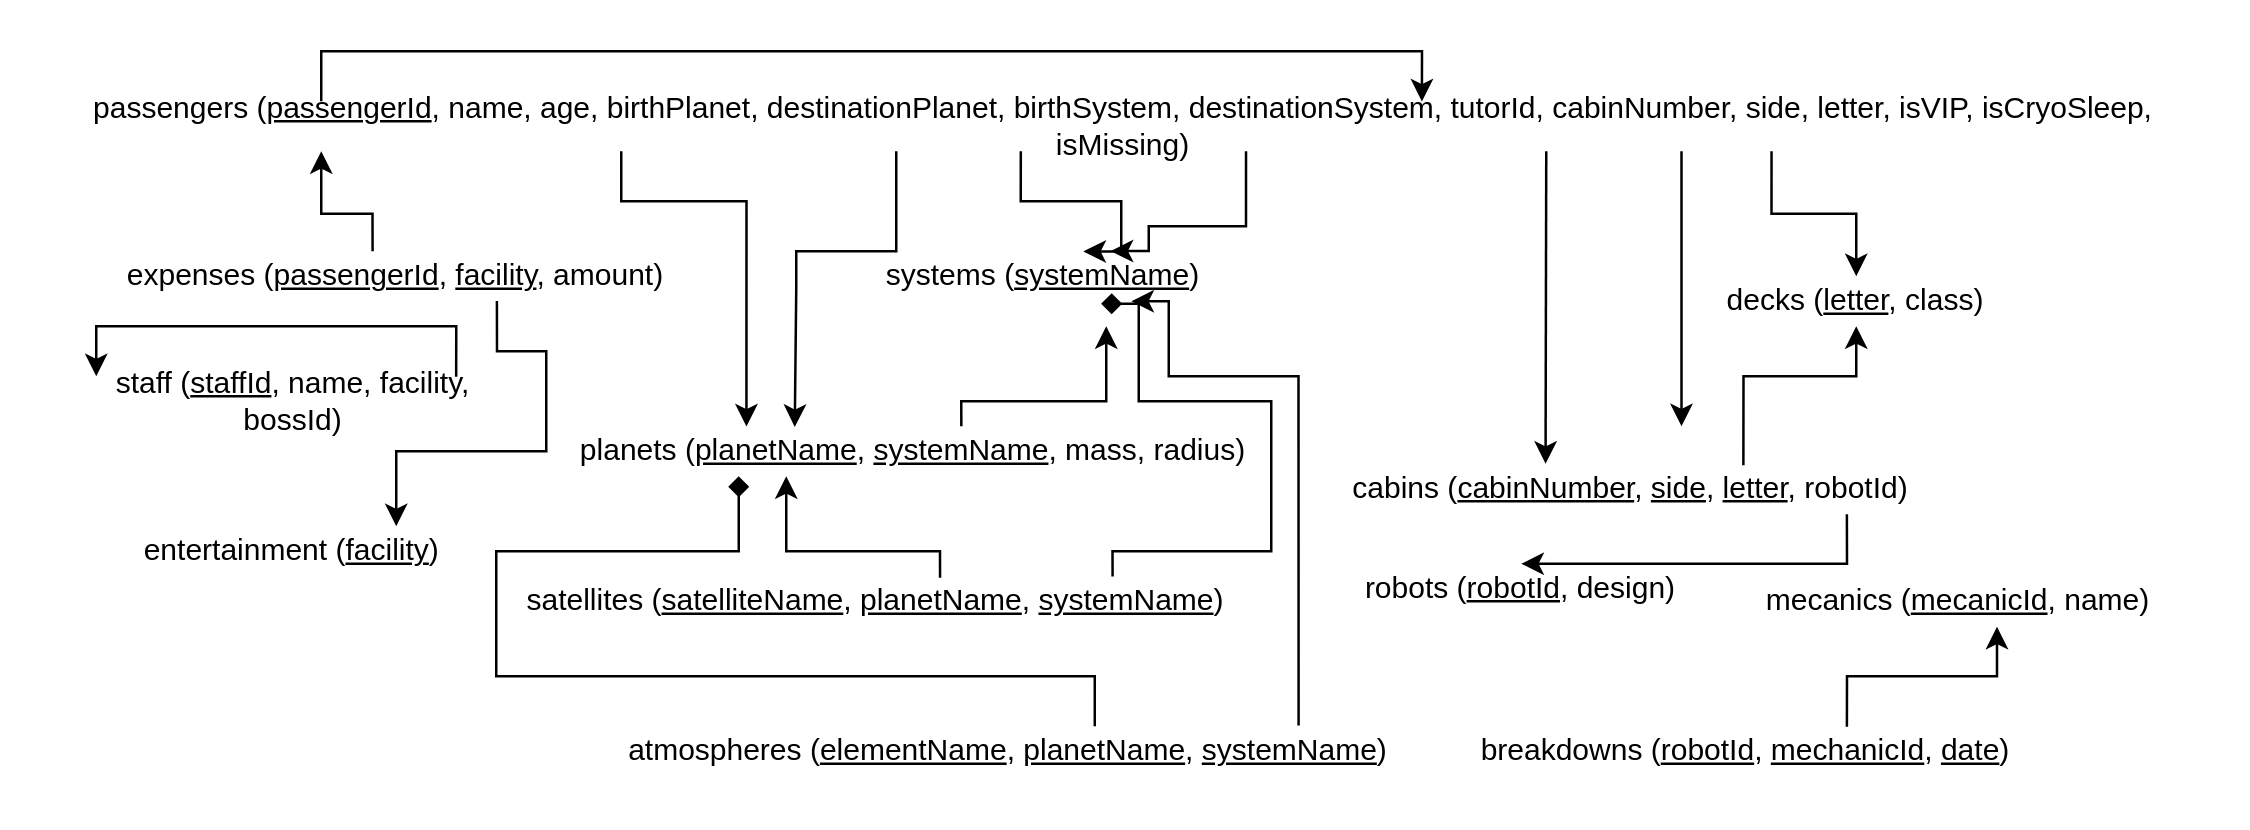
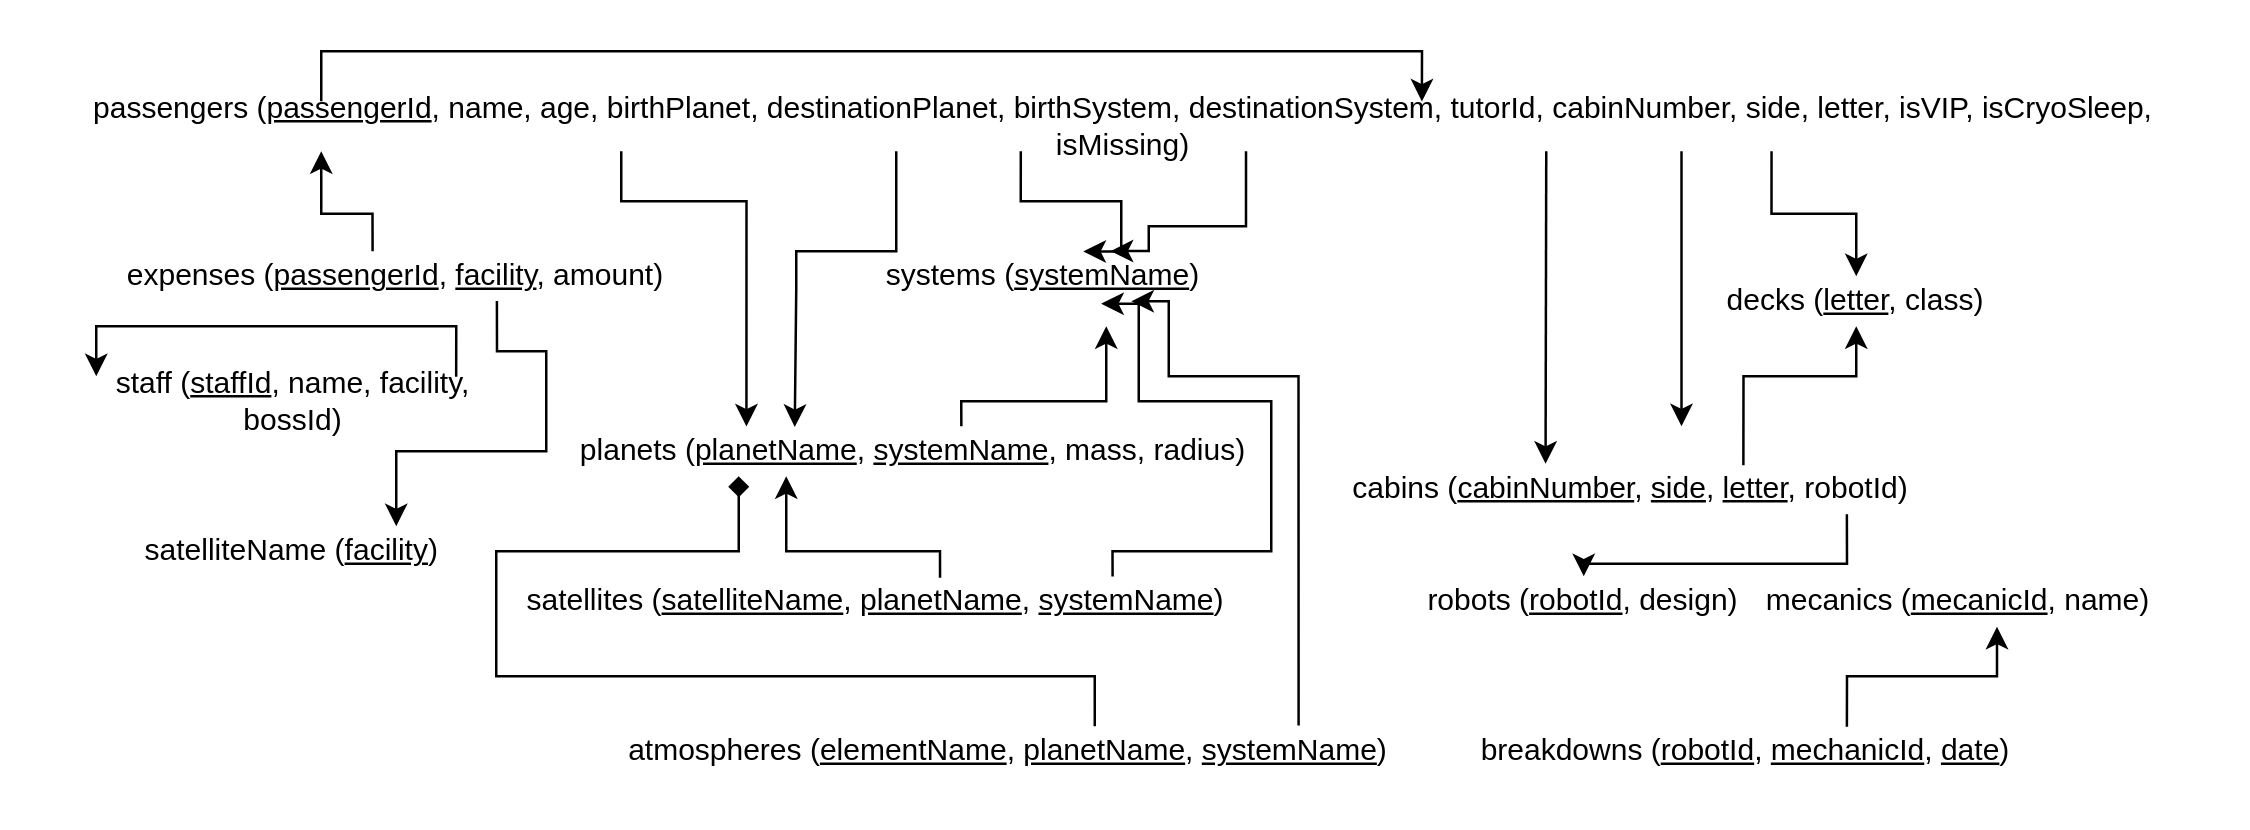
(1121, 304) -> (1120, 304)
(293, 551) -> (293, 551)
(1521, 589) -> (1584, 601)
